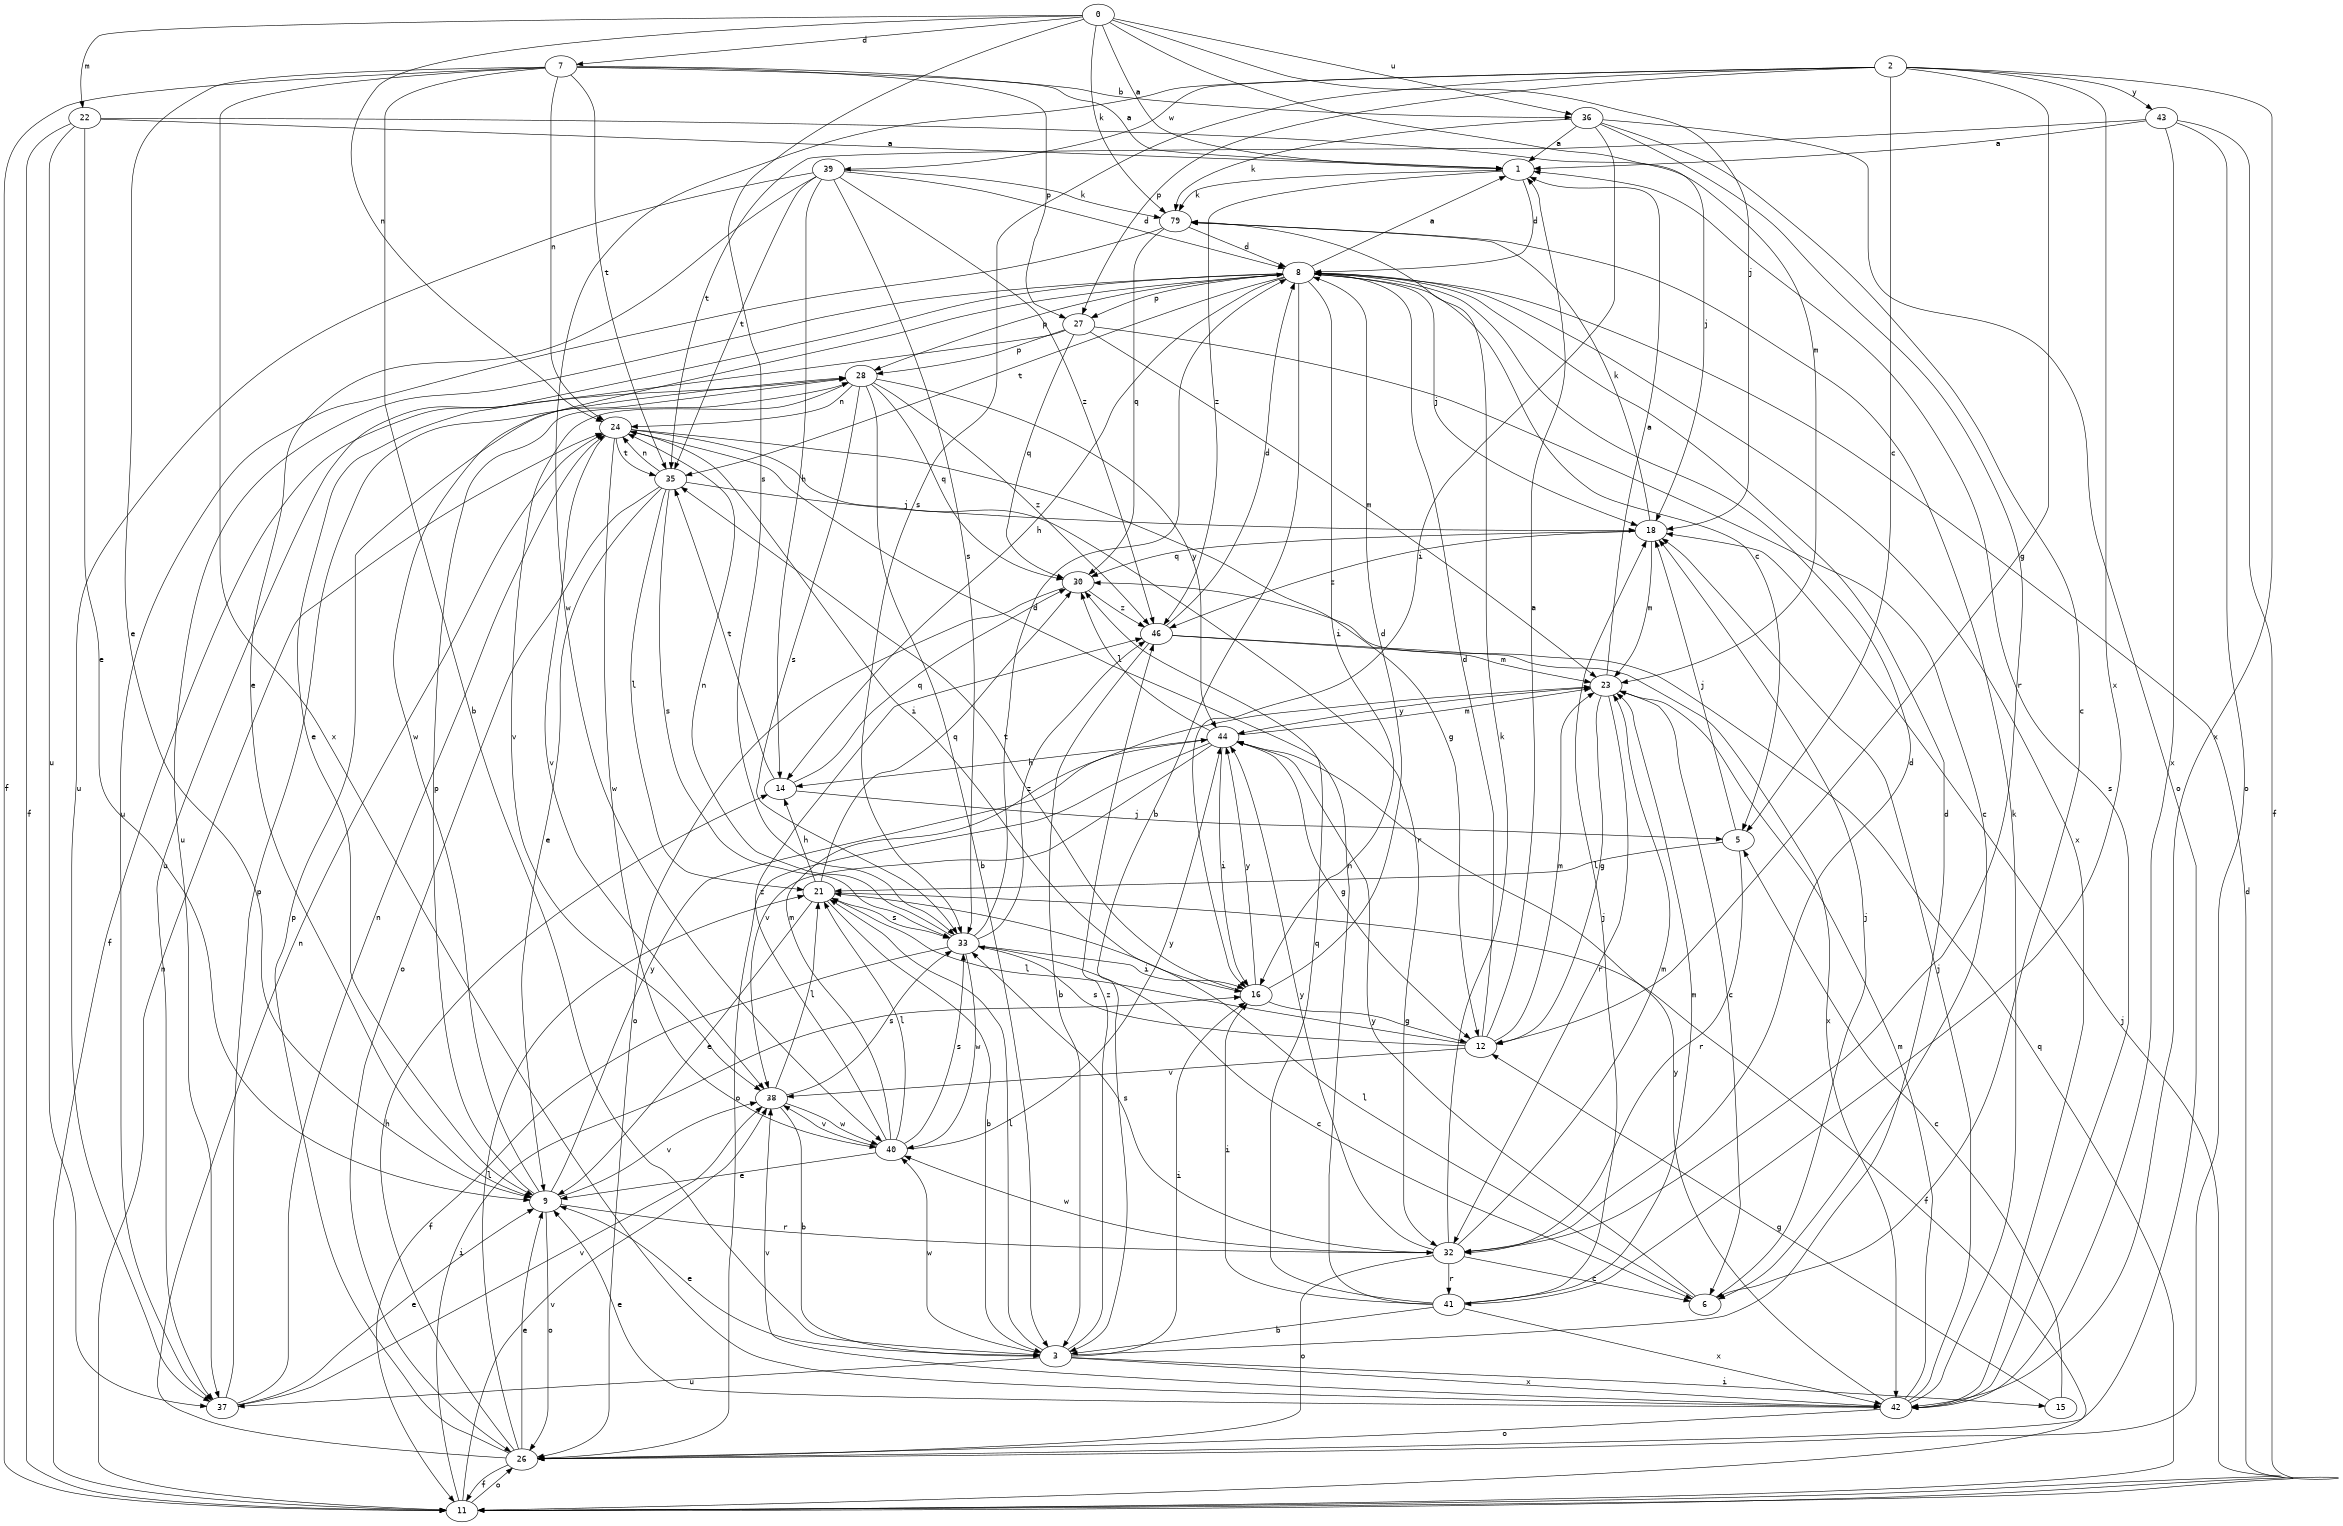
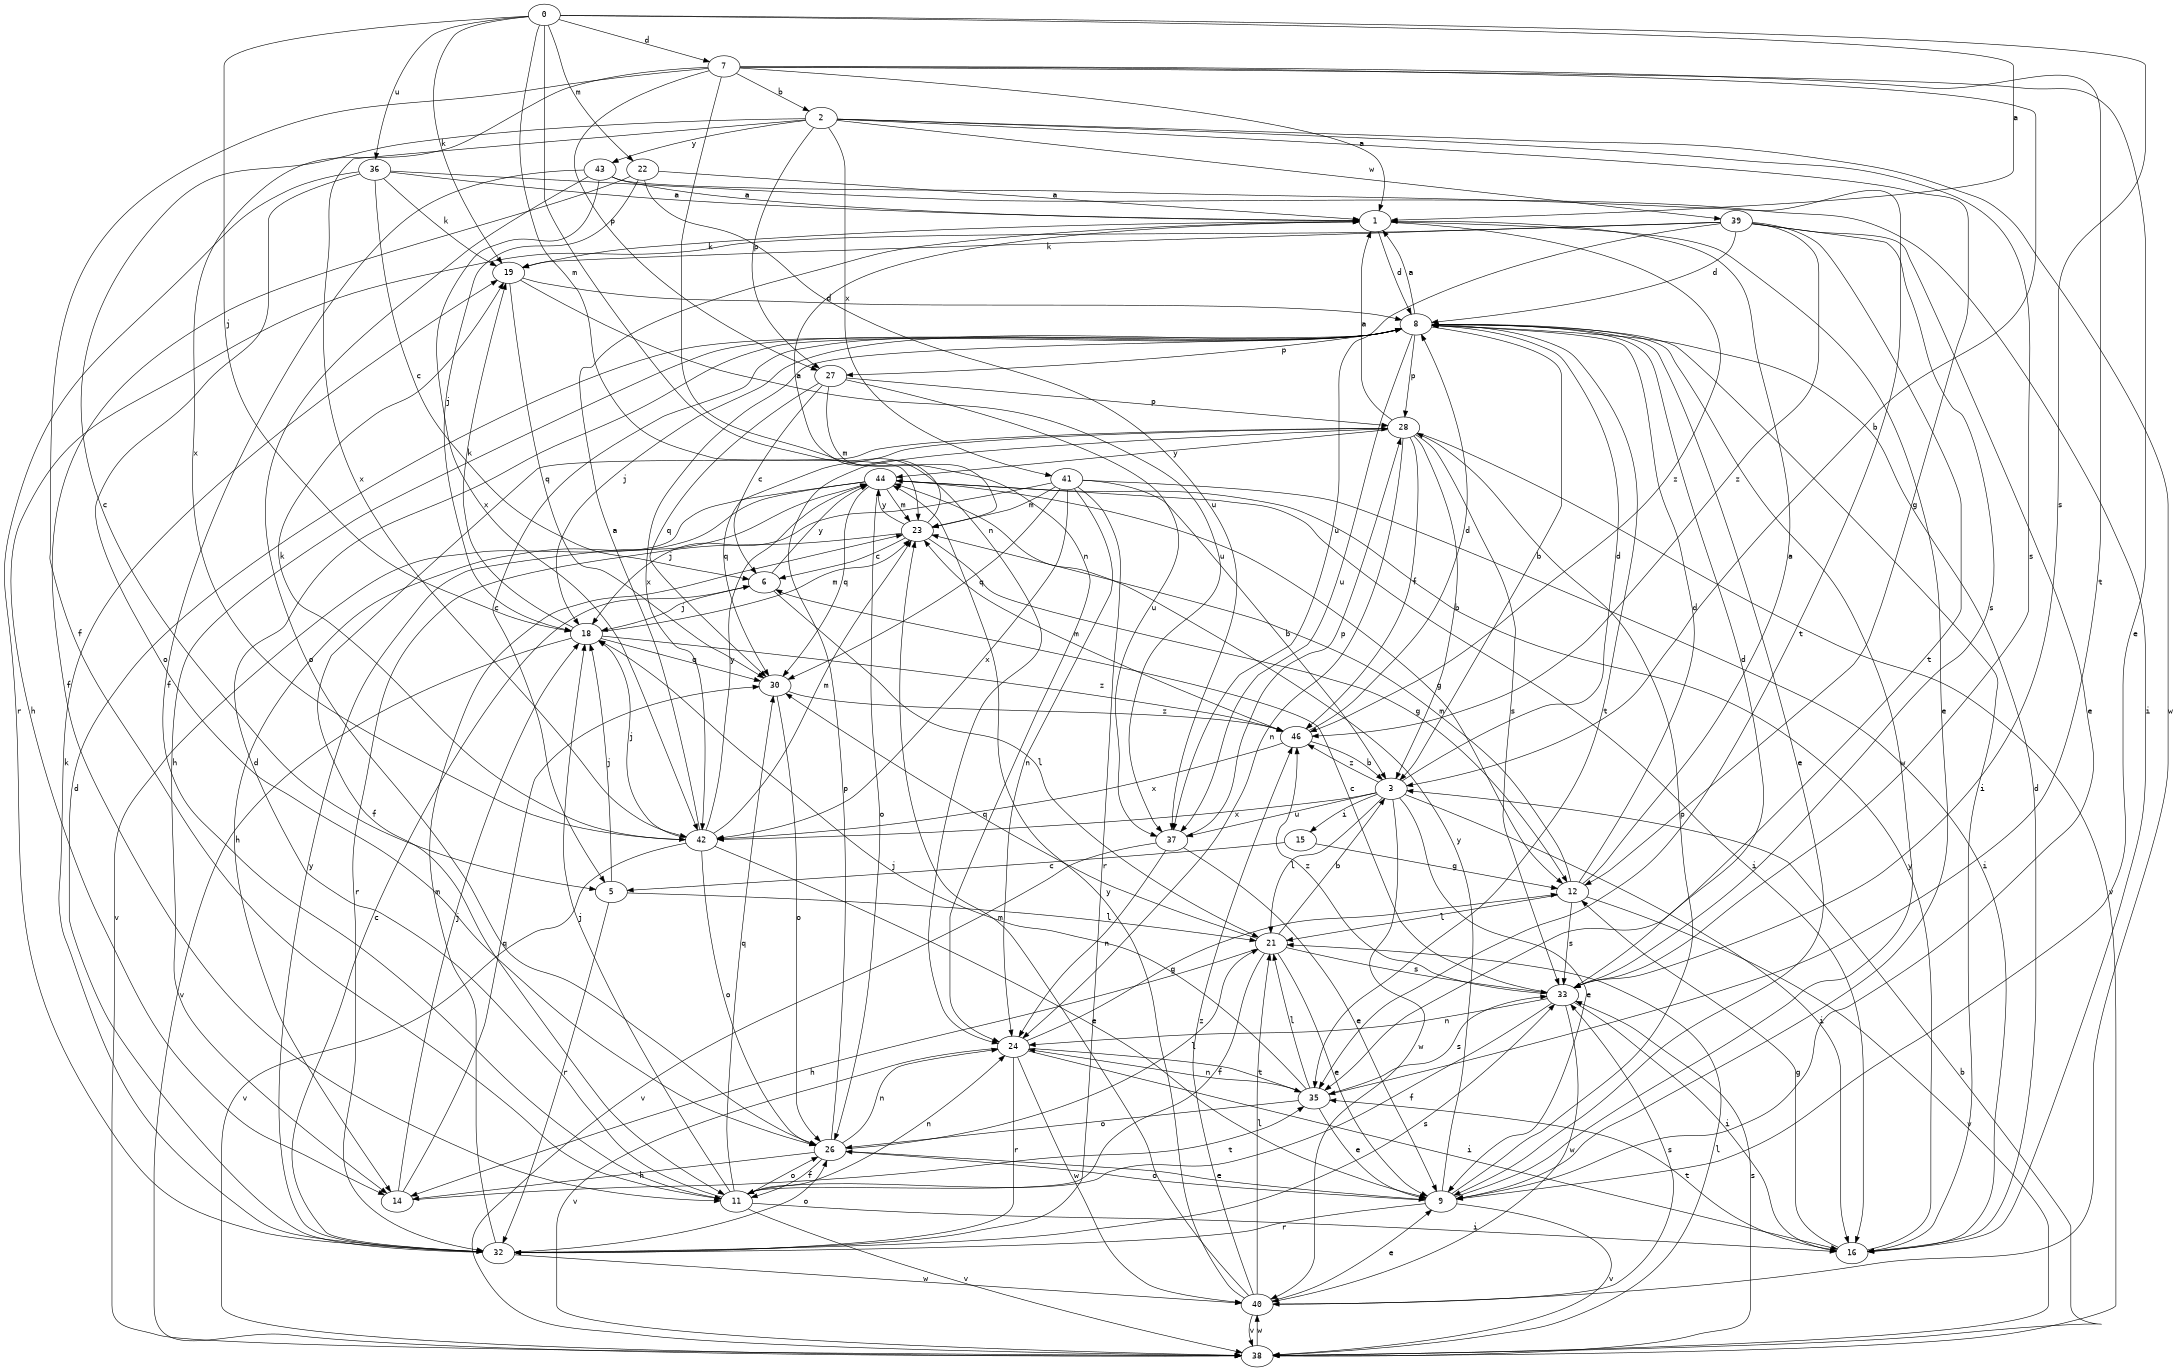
(1071, 88) -> (770, 91)
(1175, 221) -> (509, 273)
none -> (1362, 329)
(1038, 505) -> (1415, 582)
(1120, 660) -> (846, 582)
(101, 781) -> (1940, 653)
(2110, 789) -> (615, 531)
(1256, 825) -> (457, 909)
(1449, 1276) -> (1087, 1115)
none -> (243, 1336)
